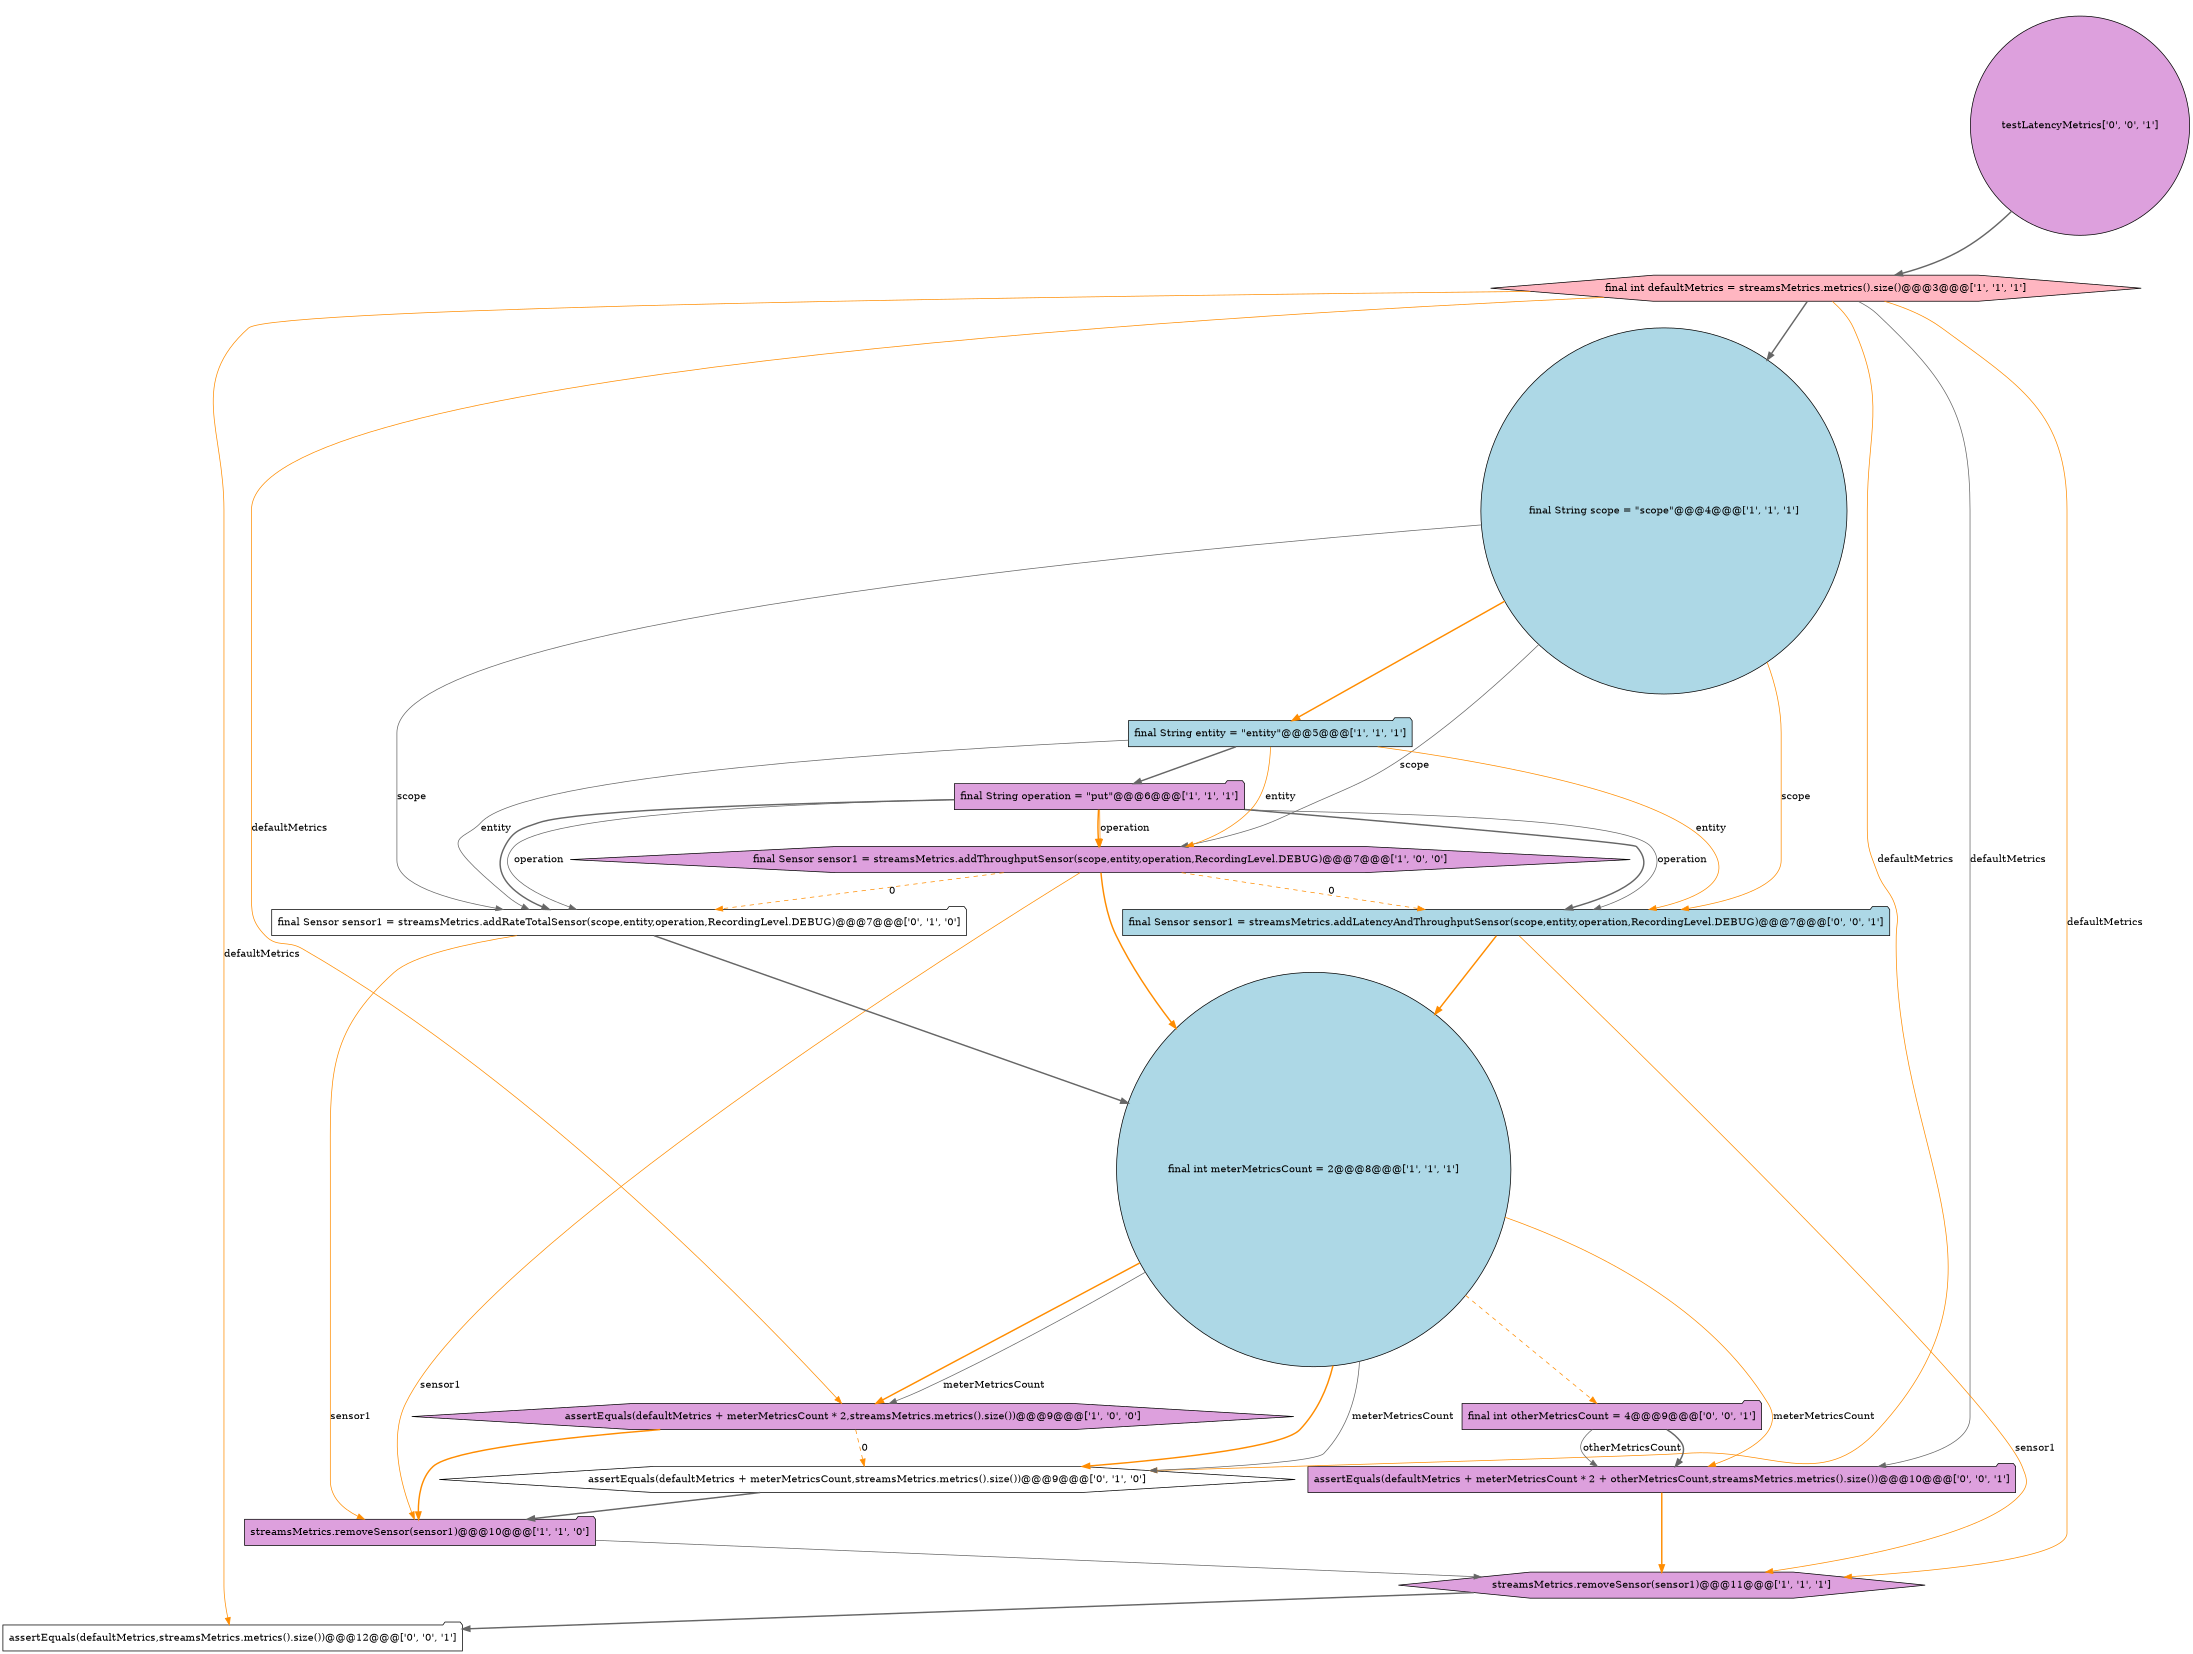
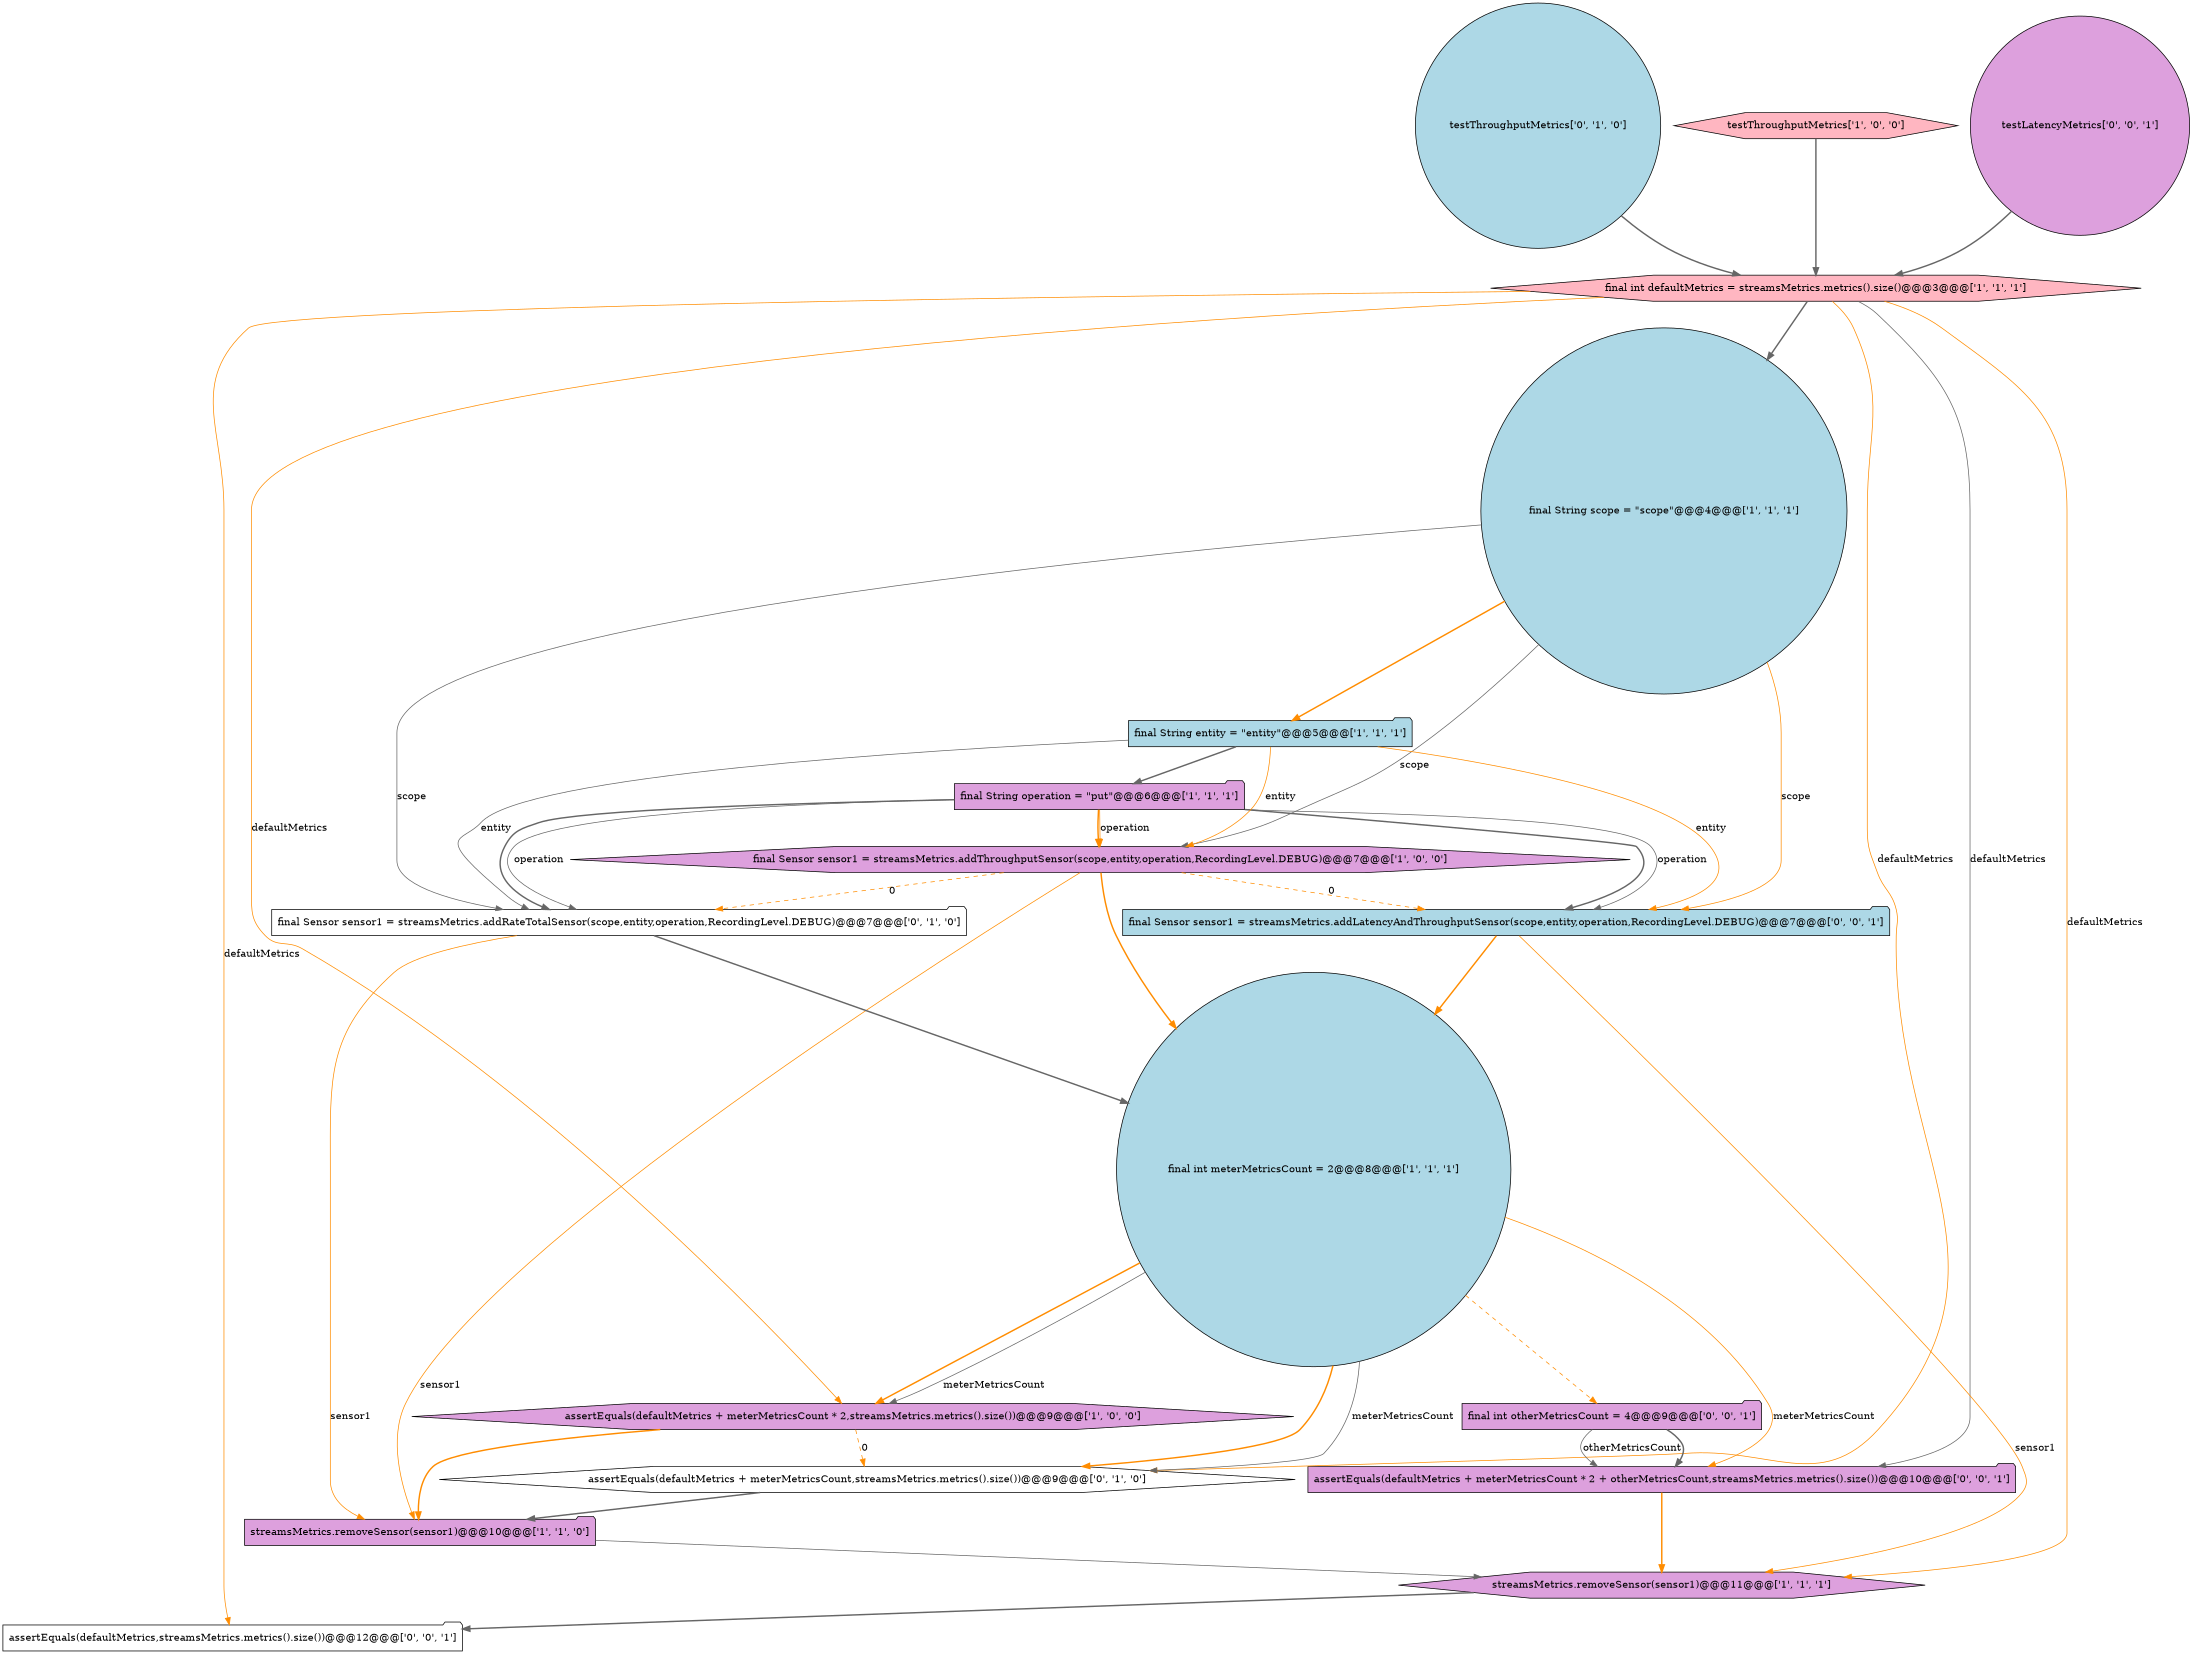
none -> (1538, 126)
none -> (1816, 126)
